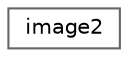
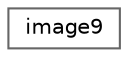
(64, 28) -> (64, 28)
